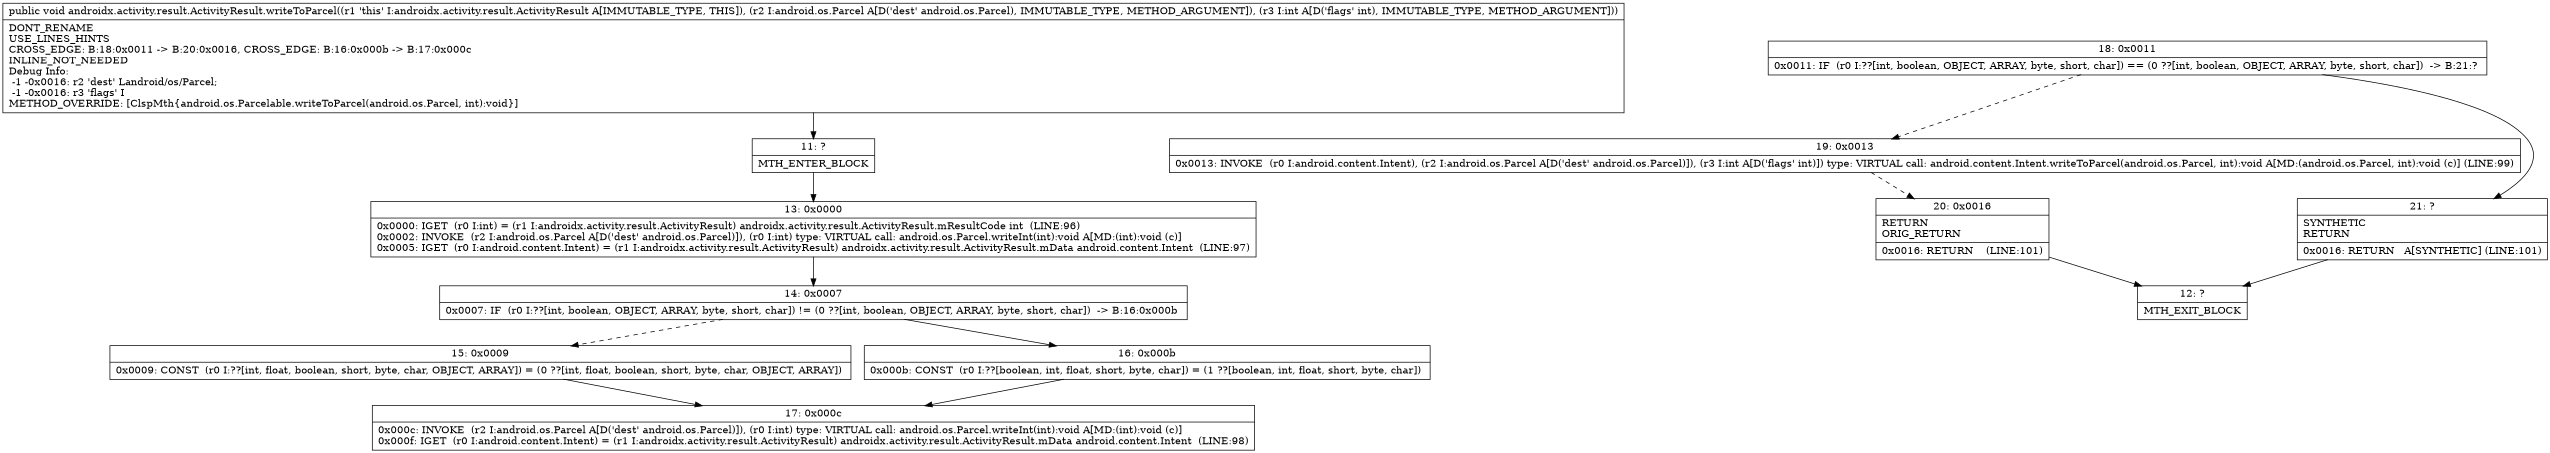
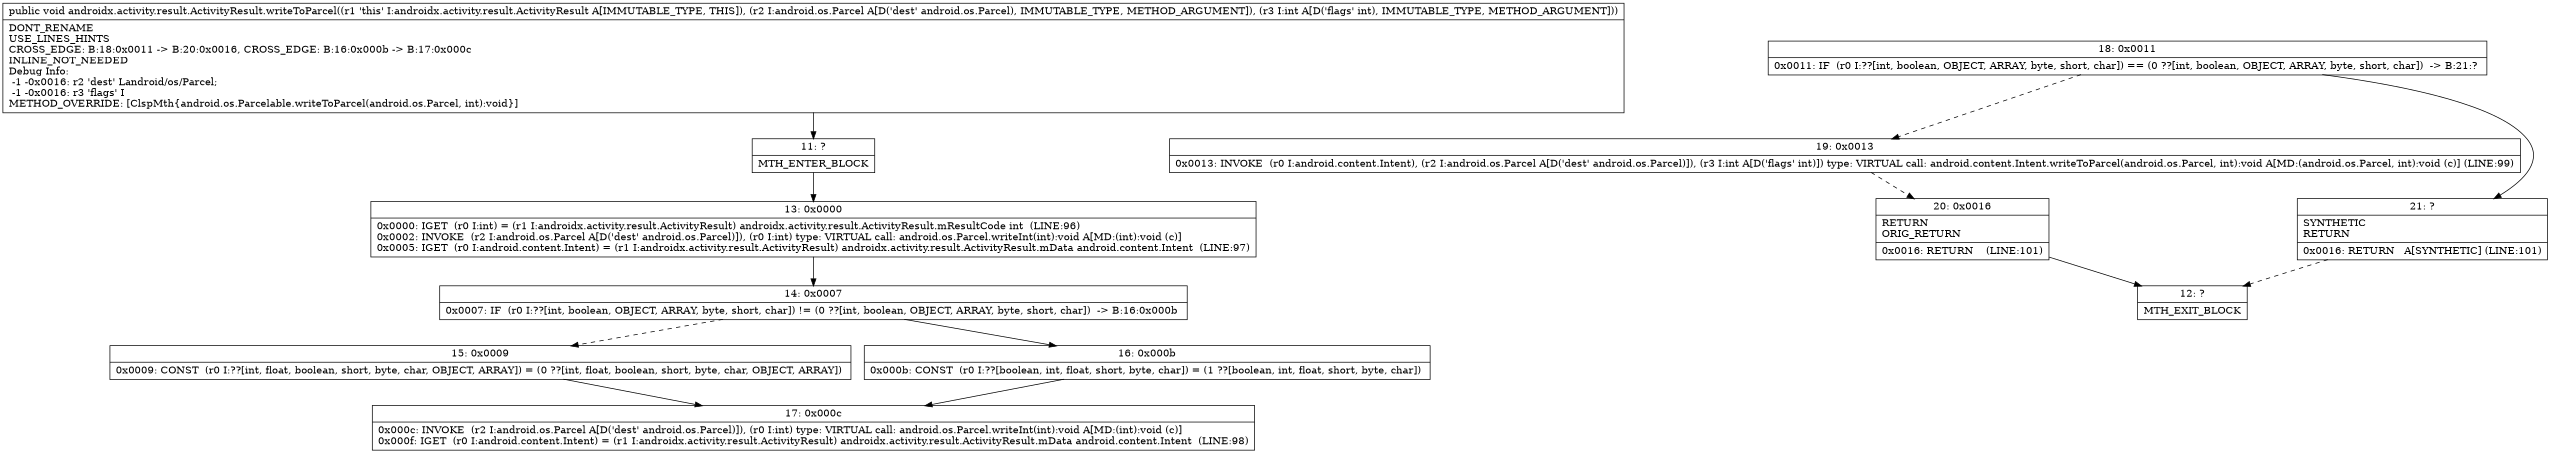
(2289, 272) -> (2289, 272)
